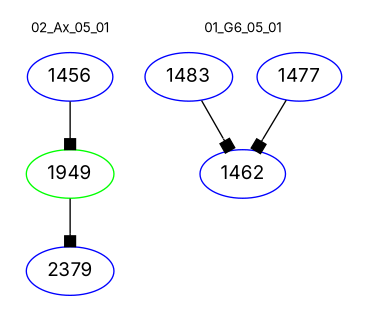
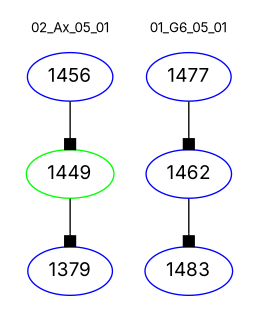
(212, 119) -> (189, 216)
(70, 174) -> (70, 174)
(70, 271) -> (70, 271)
